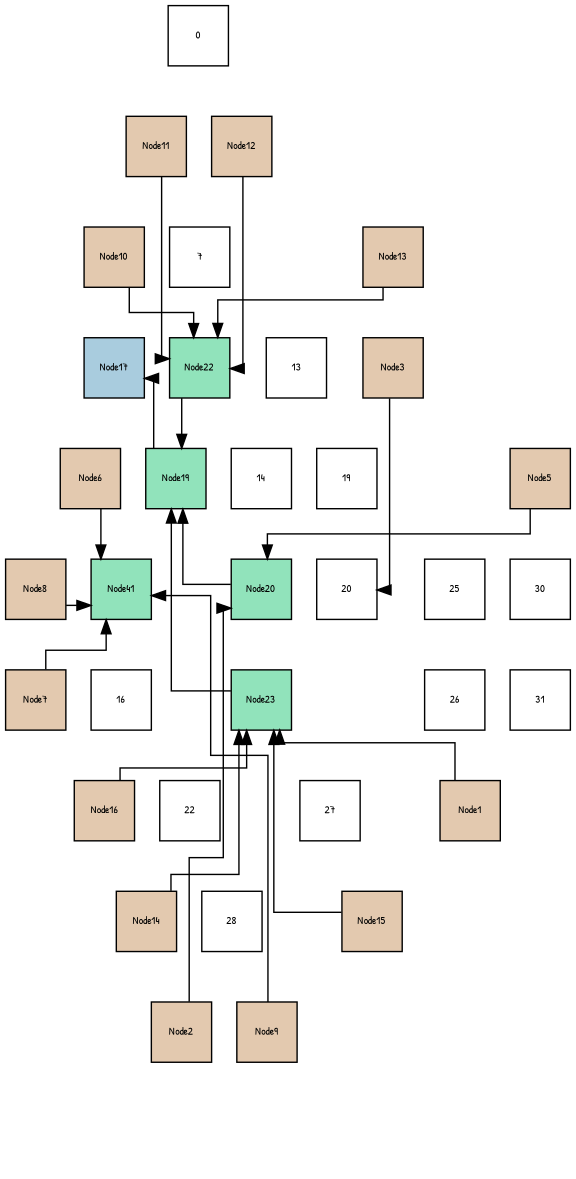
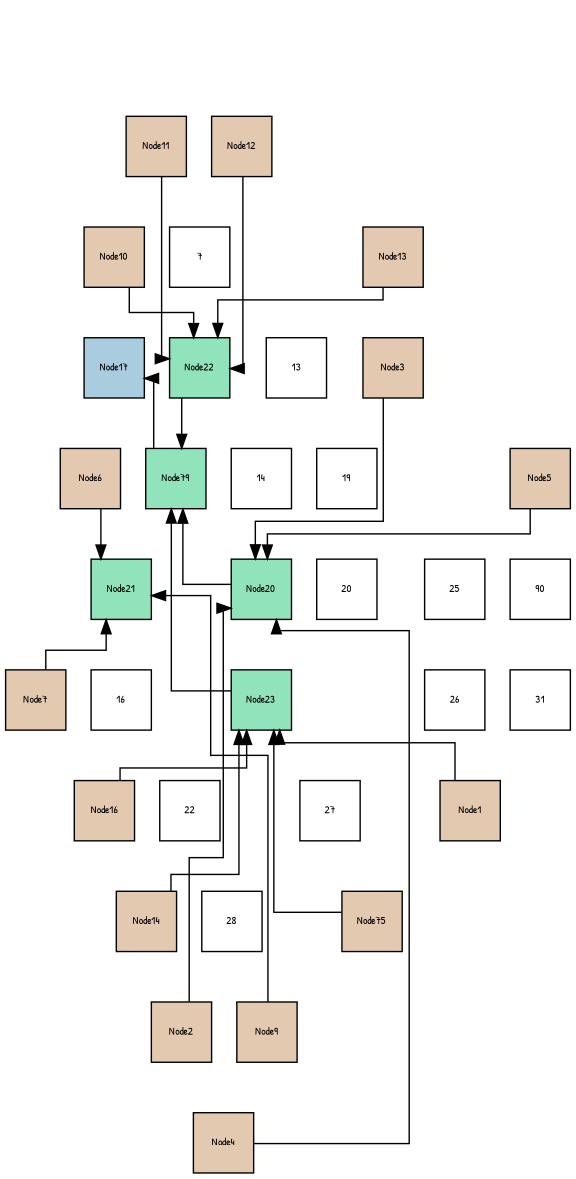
(198, 36) -> none
(176, 479) -> (176, 479)
(390, 495) -> (369, 521)
(36, 589) -> none
(121, 589) -> (121, 589)
(540, 589) -> (540, 589)
(372, 921) -> (372, 921)
none -> (224, 1143)
